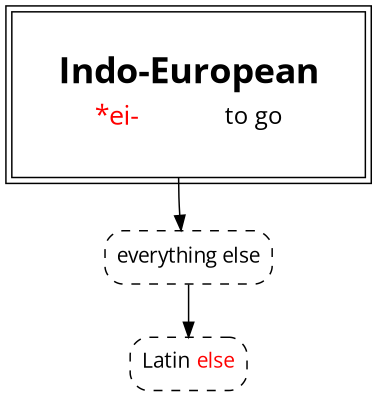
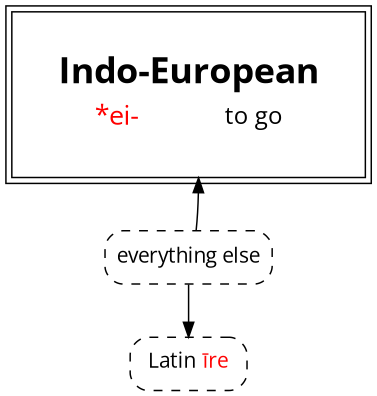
(179, 197) -> (198, 212)
(216, 362) -> (216, 362)
